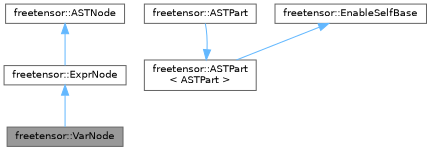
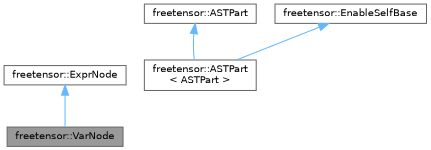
(65, 14) -> none
(207, 36) -> (193, 47)
